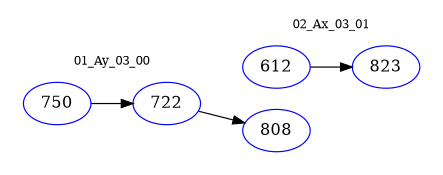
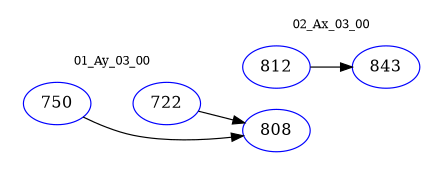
(331, 25) -> (331, 25)
(276, 67) -> (276, 67)
(386, 67) -> (386, 67)
(106, 104) -> (156, 139)
